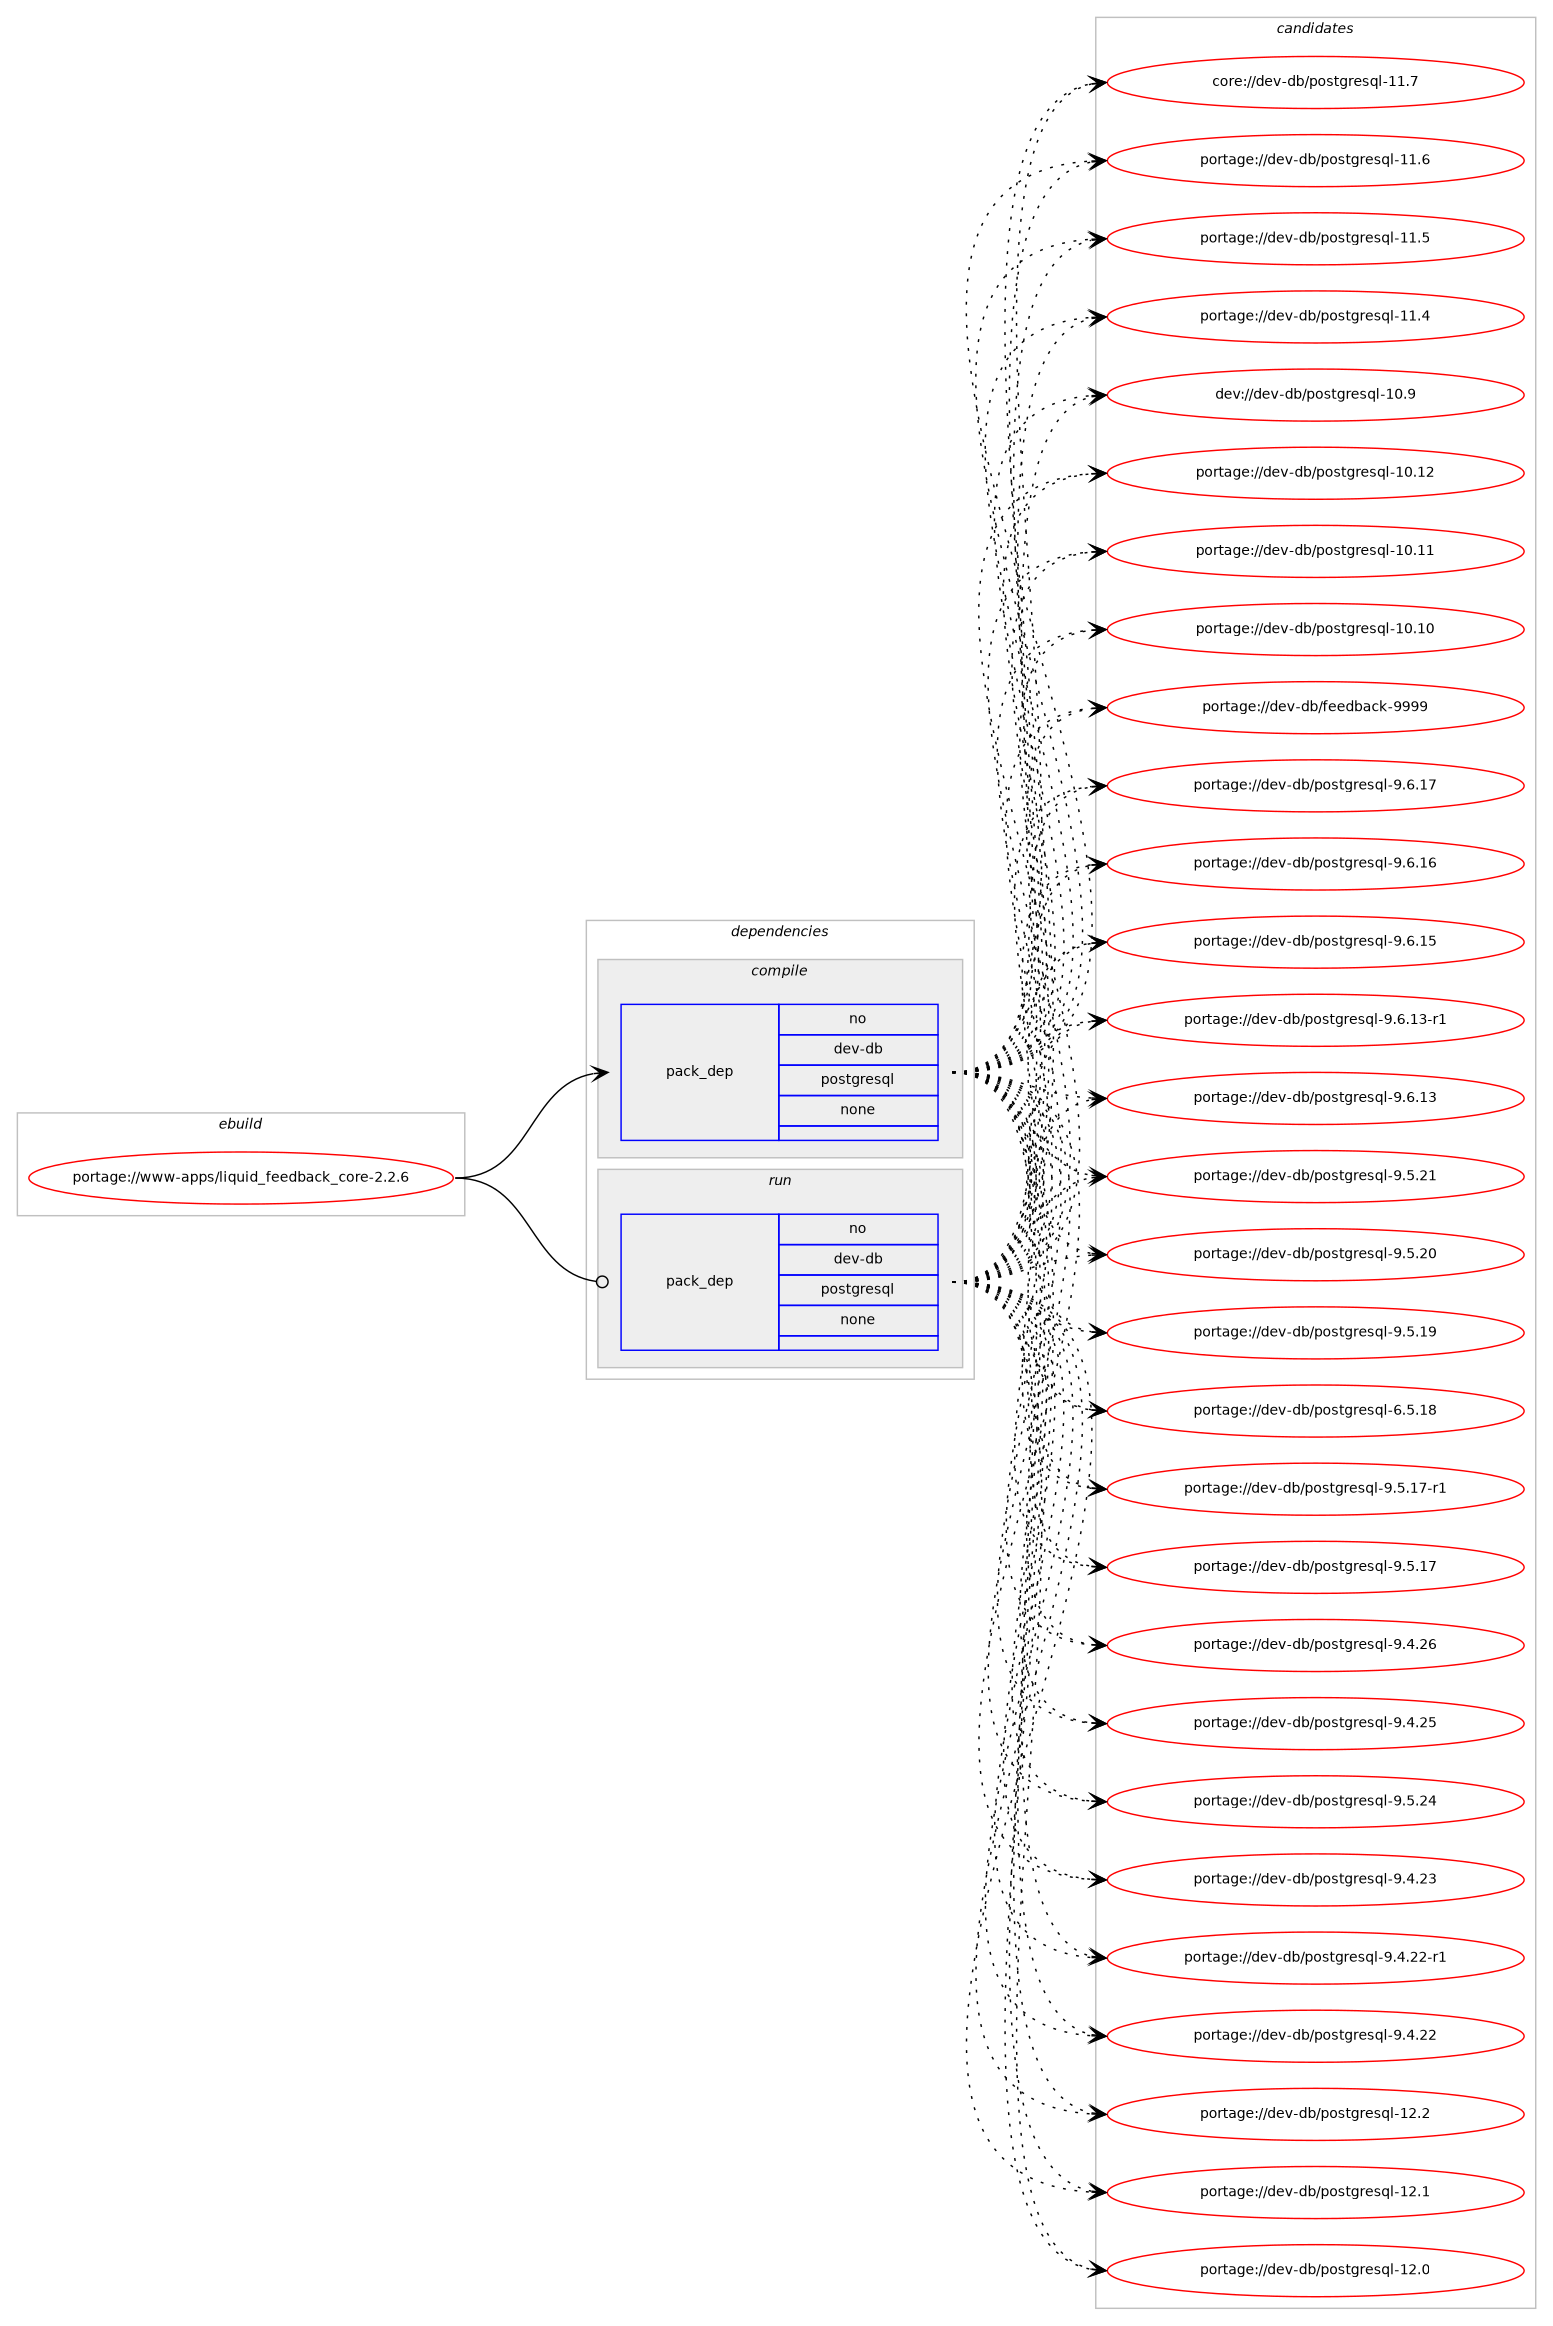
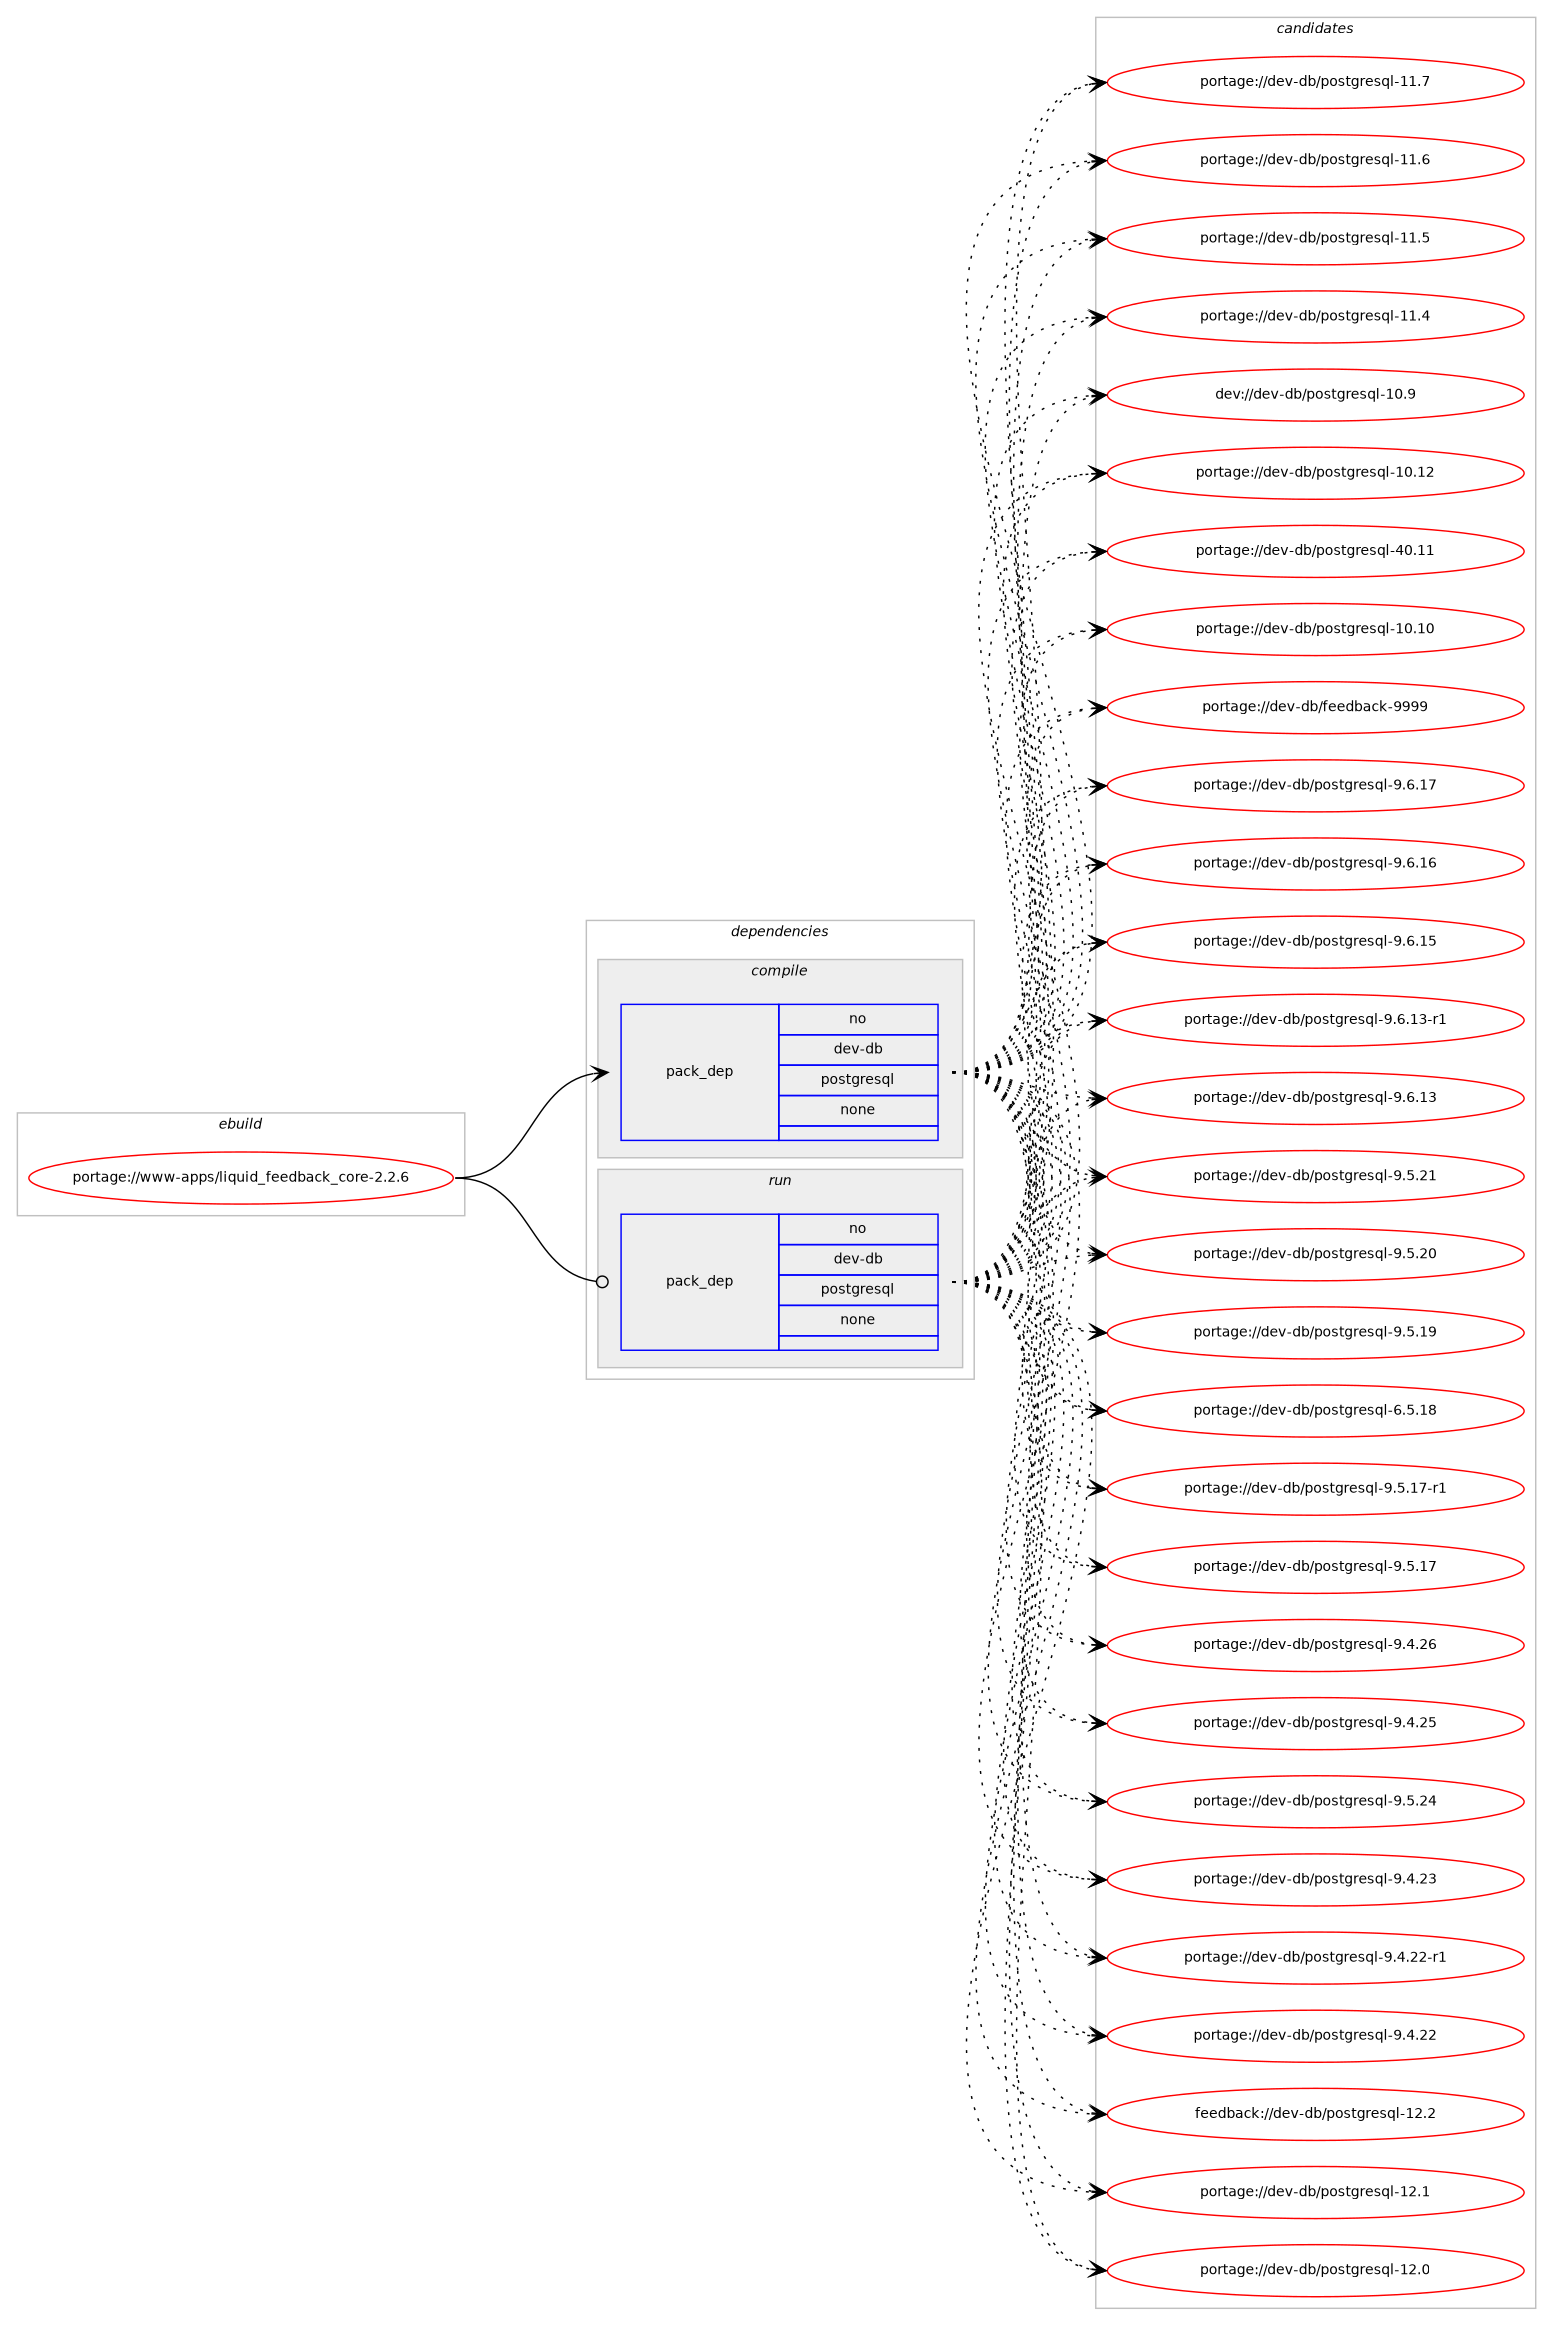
(1316, 82) -> (1316, 82)
(1316, 551) -> (1316, 551)
(1316, 2114) -> (1316, 2114)
